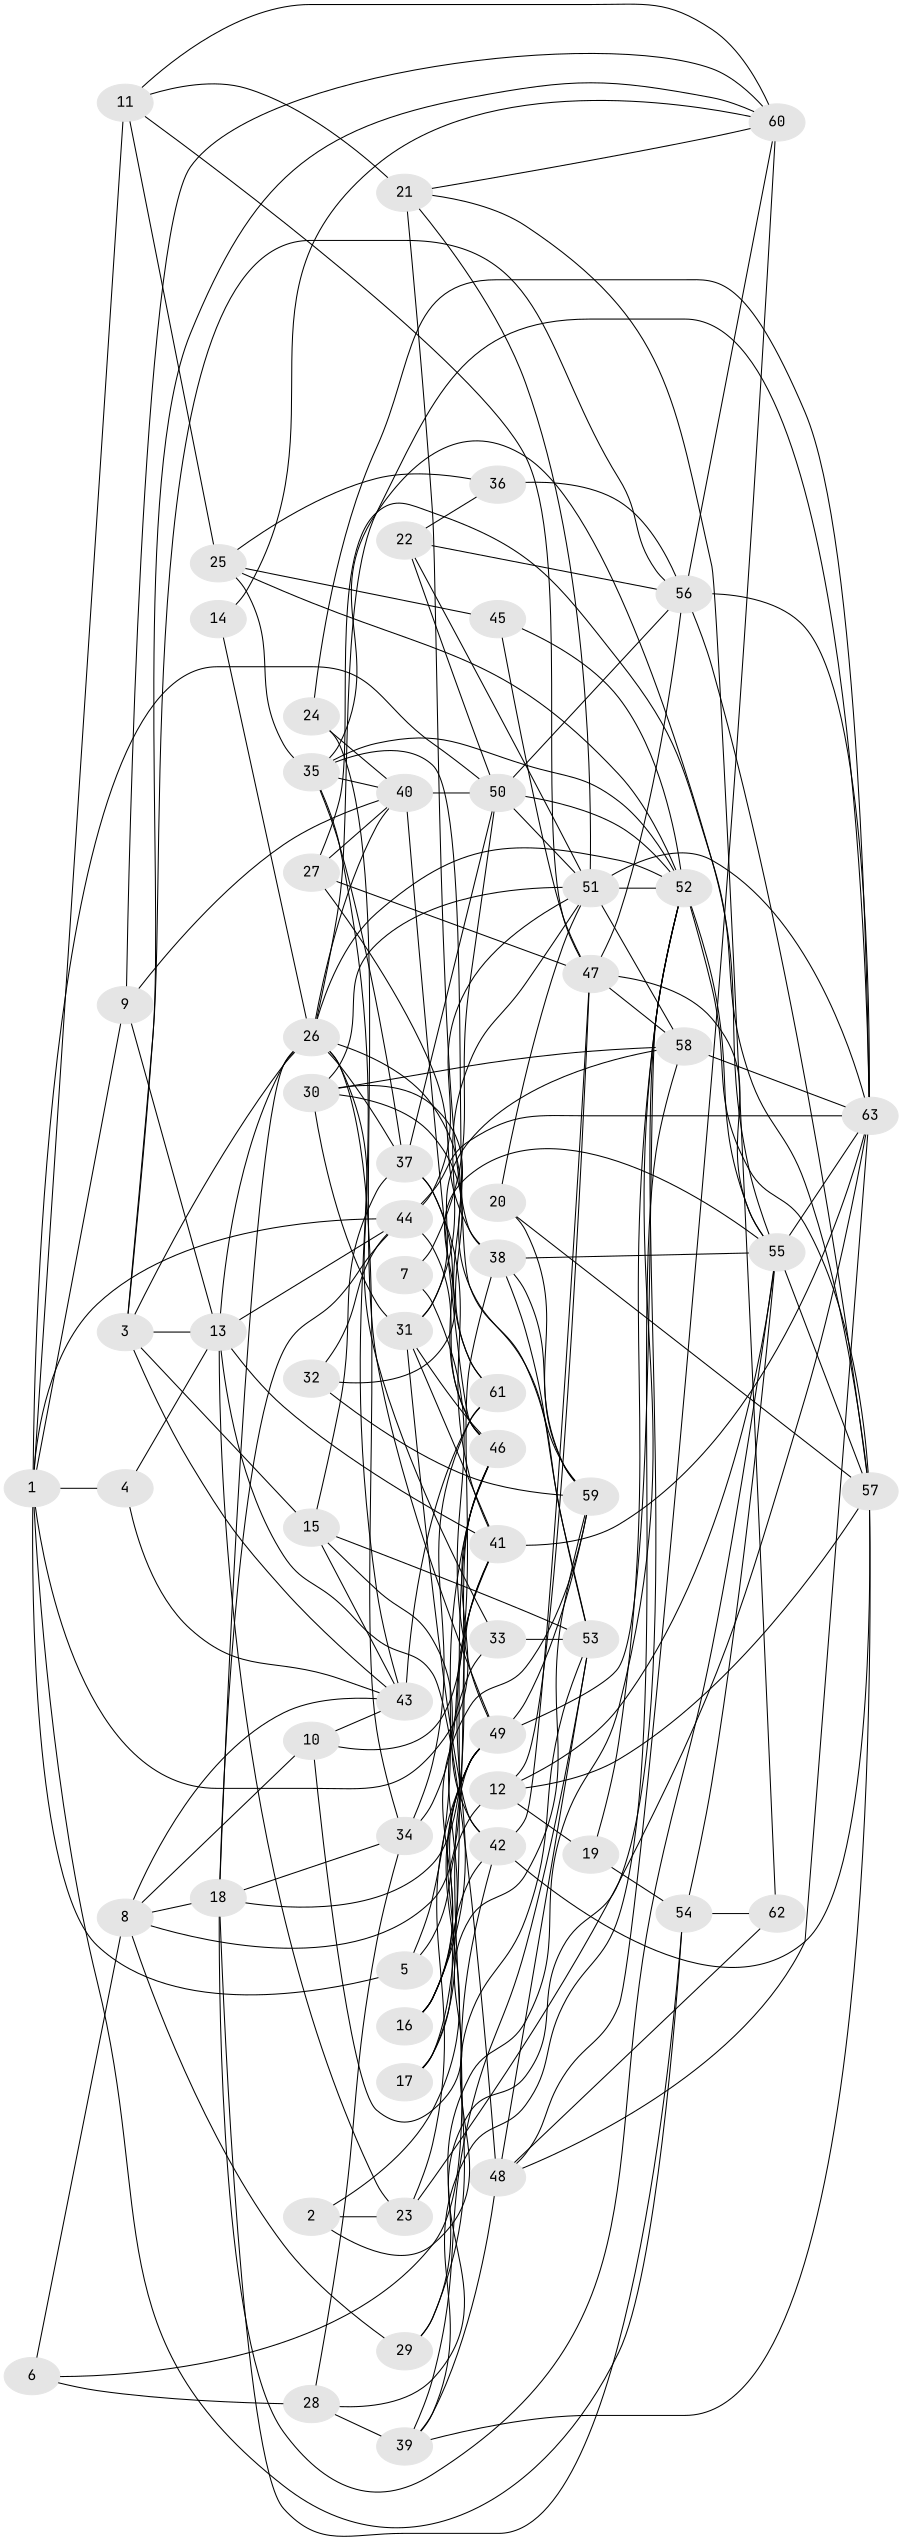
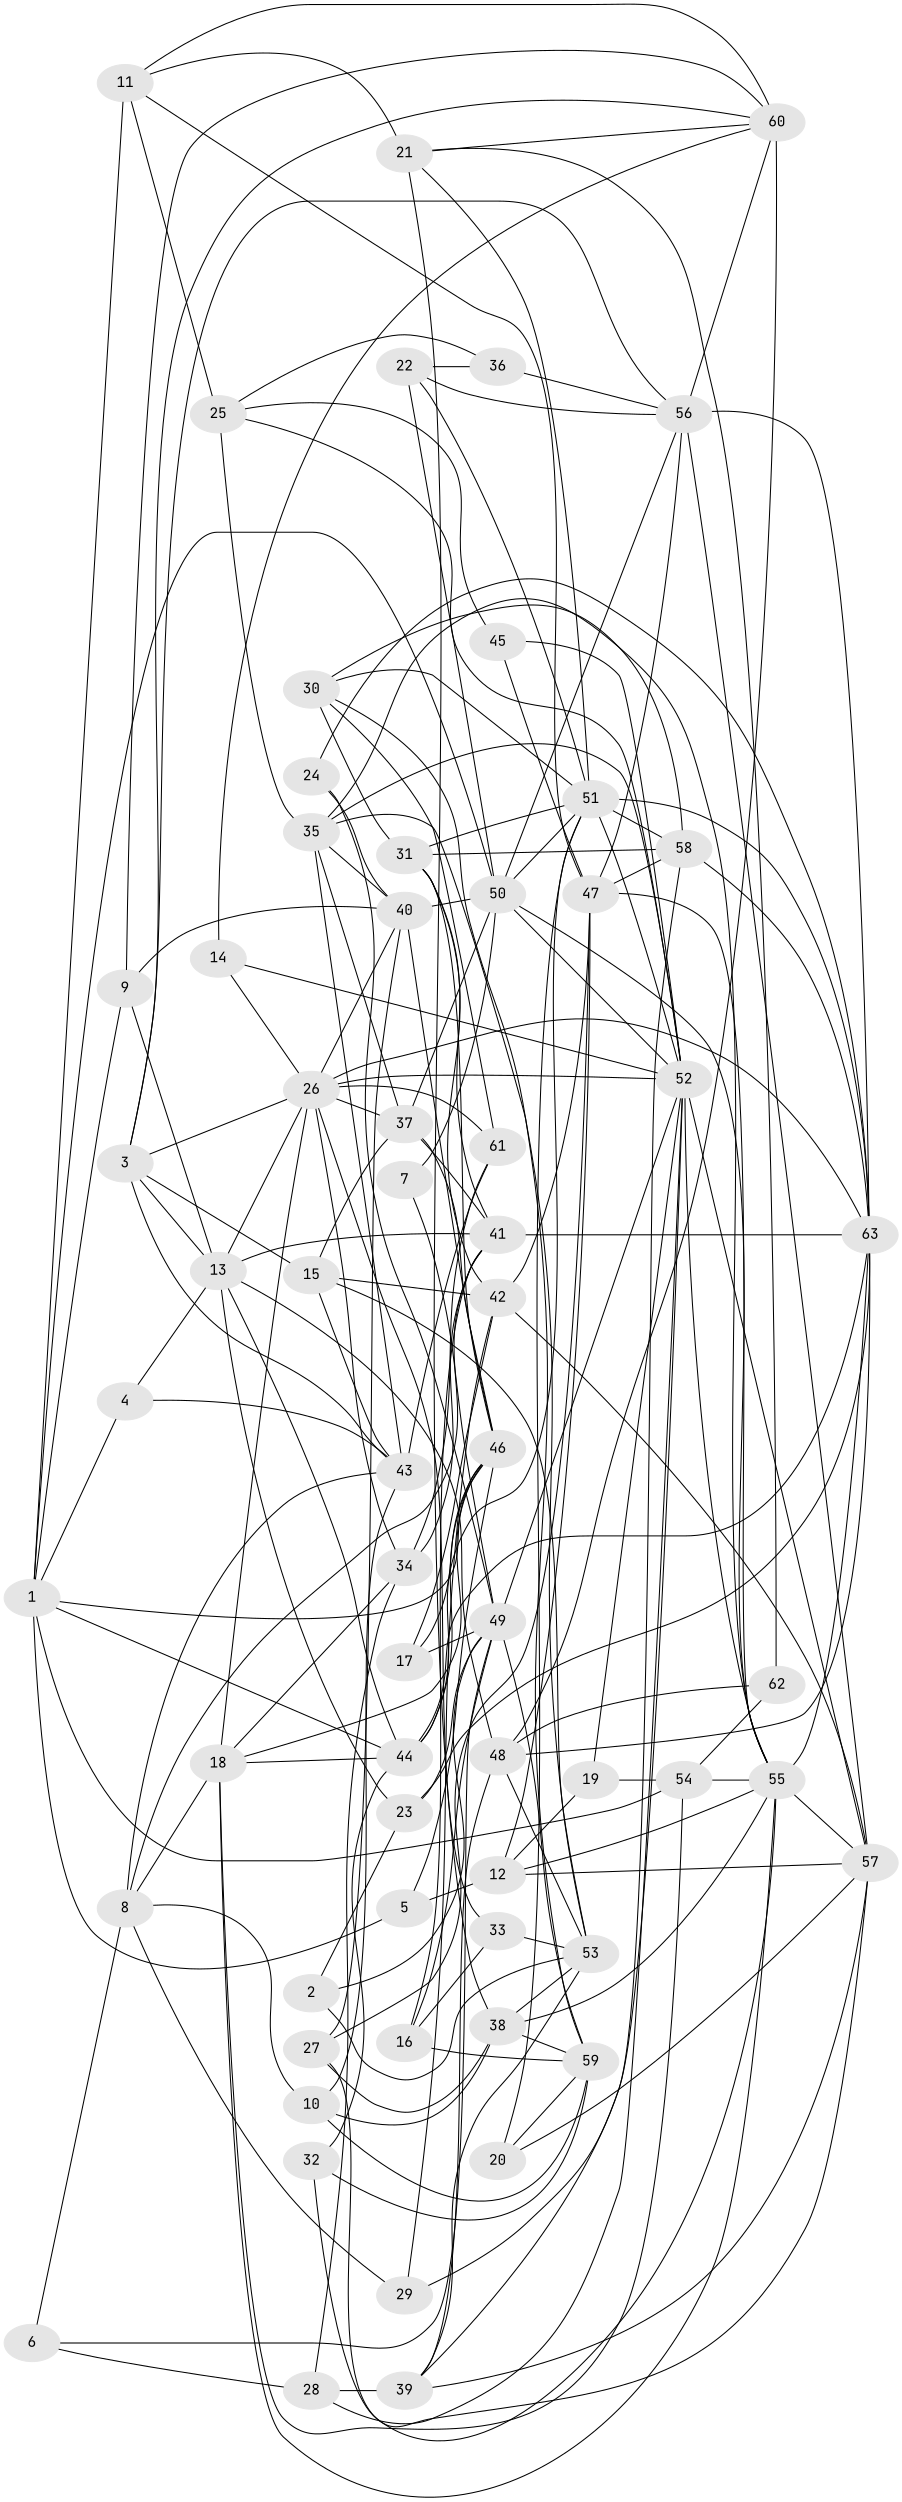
none -> (430, 1014)
none -> (726, 1095)
